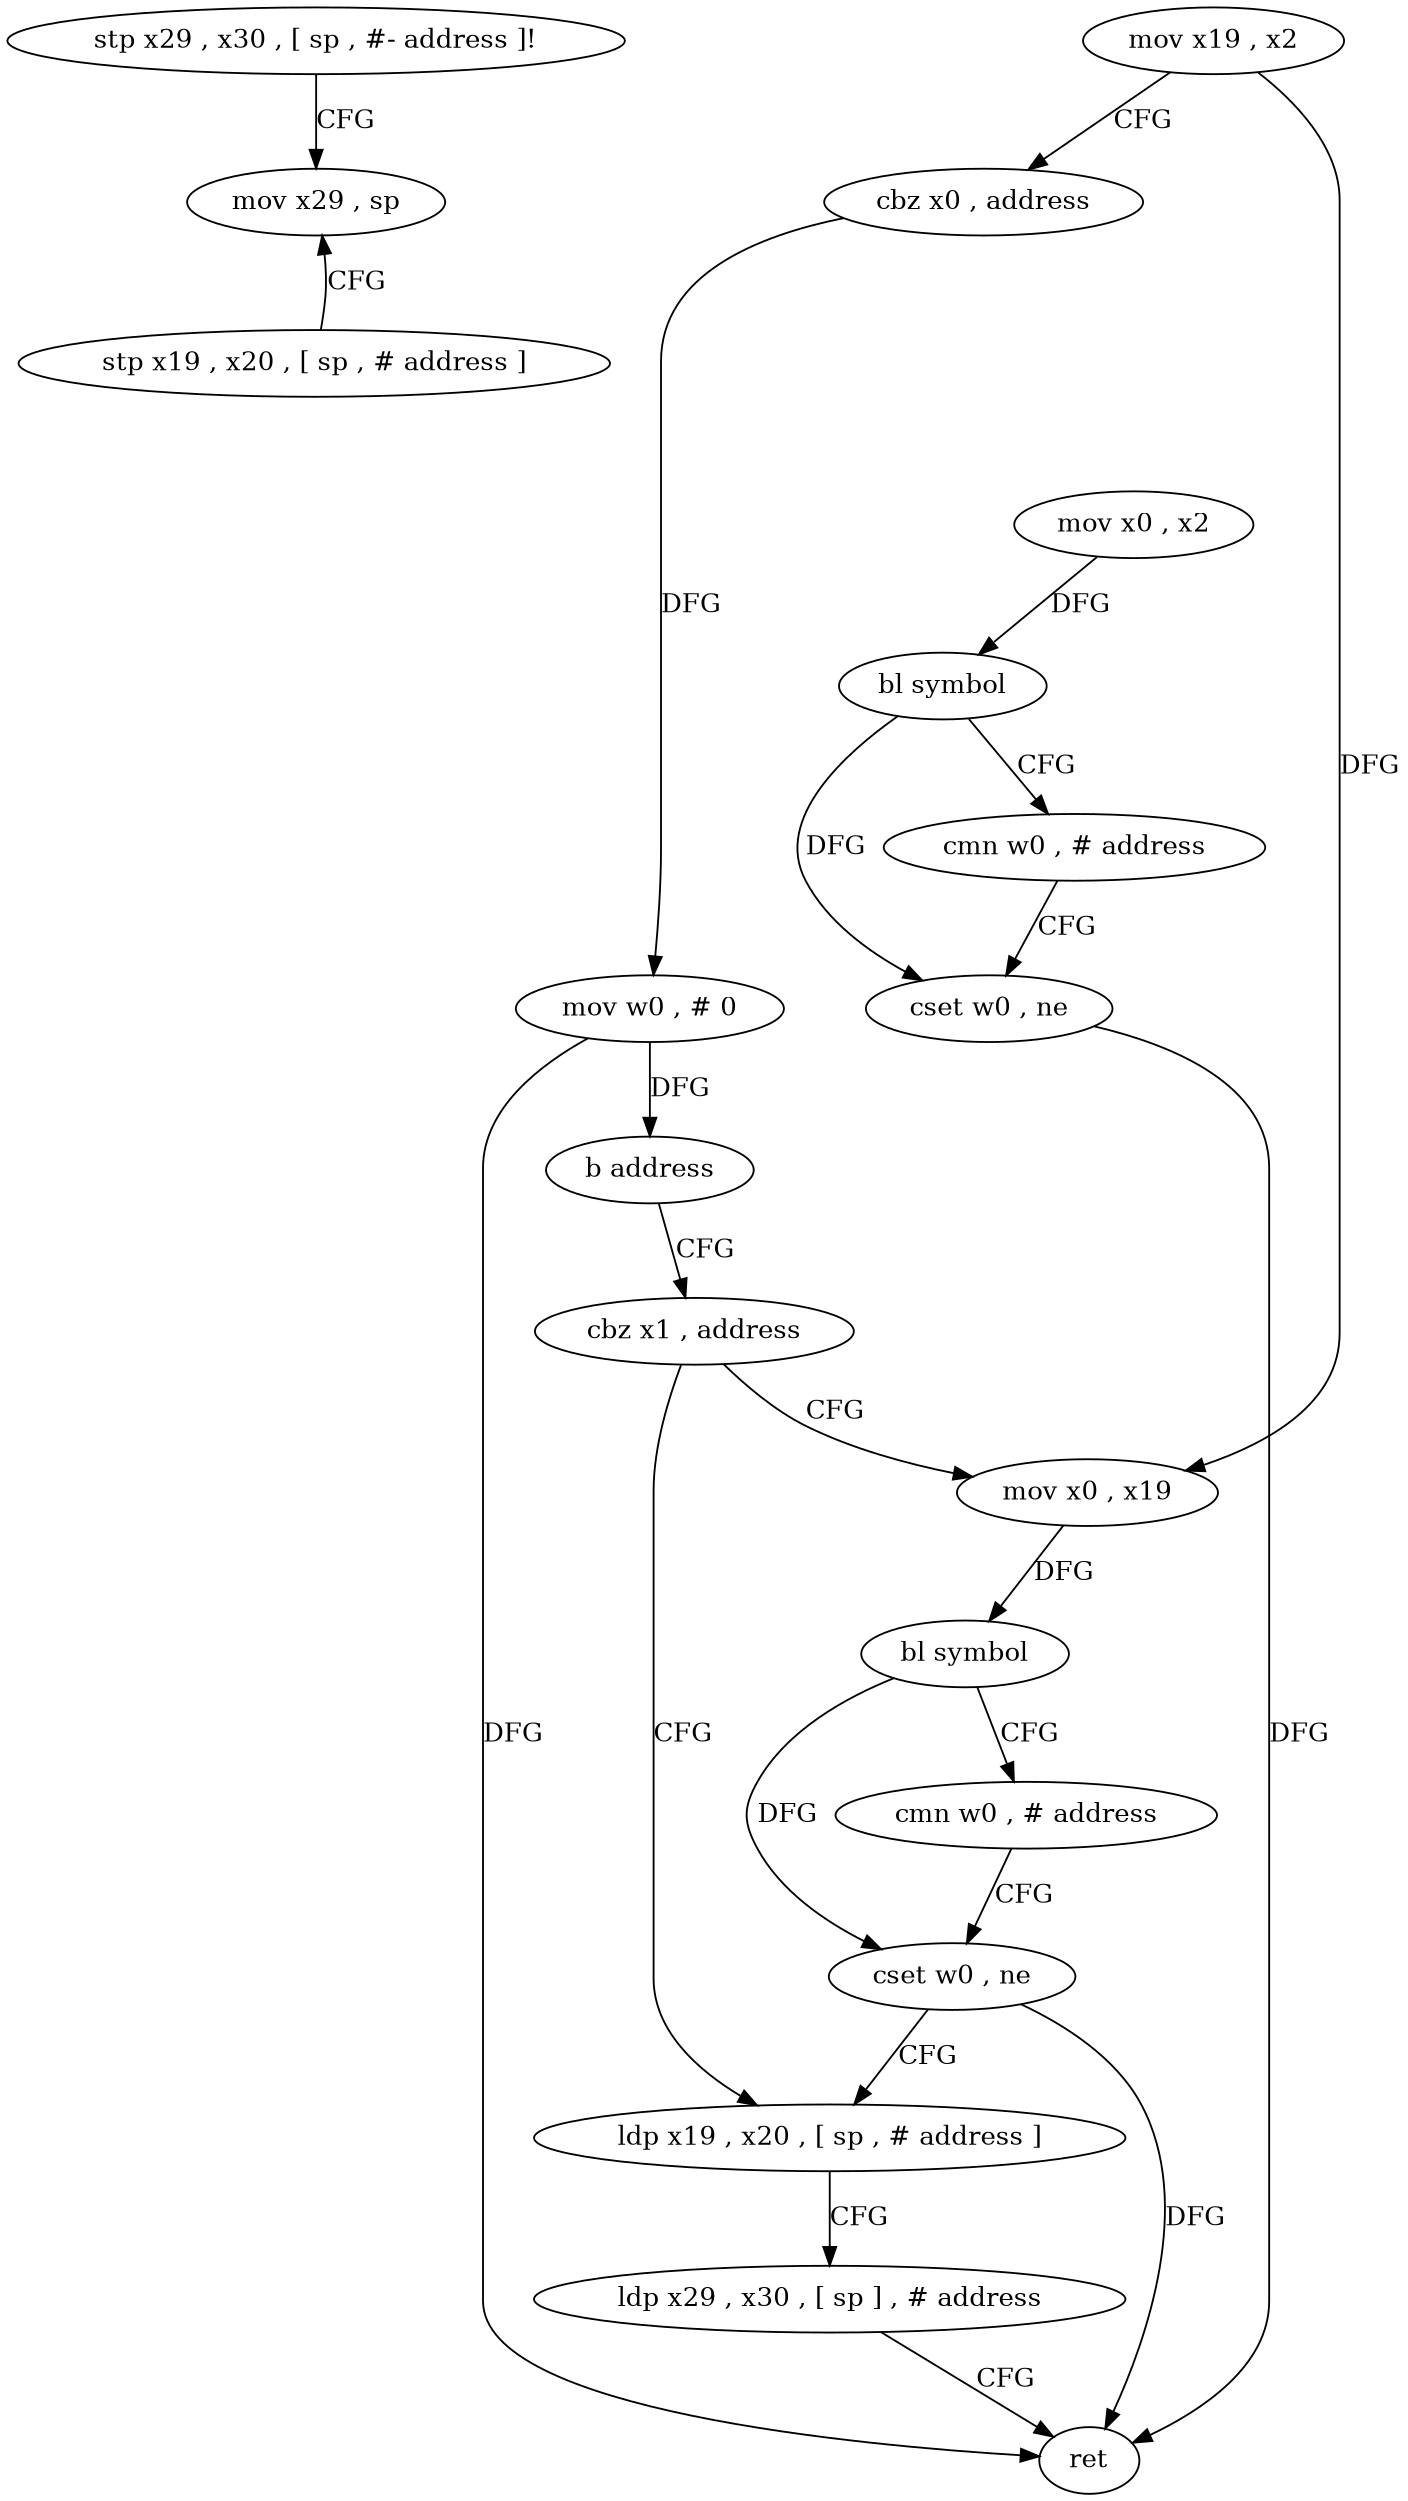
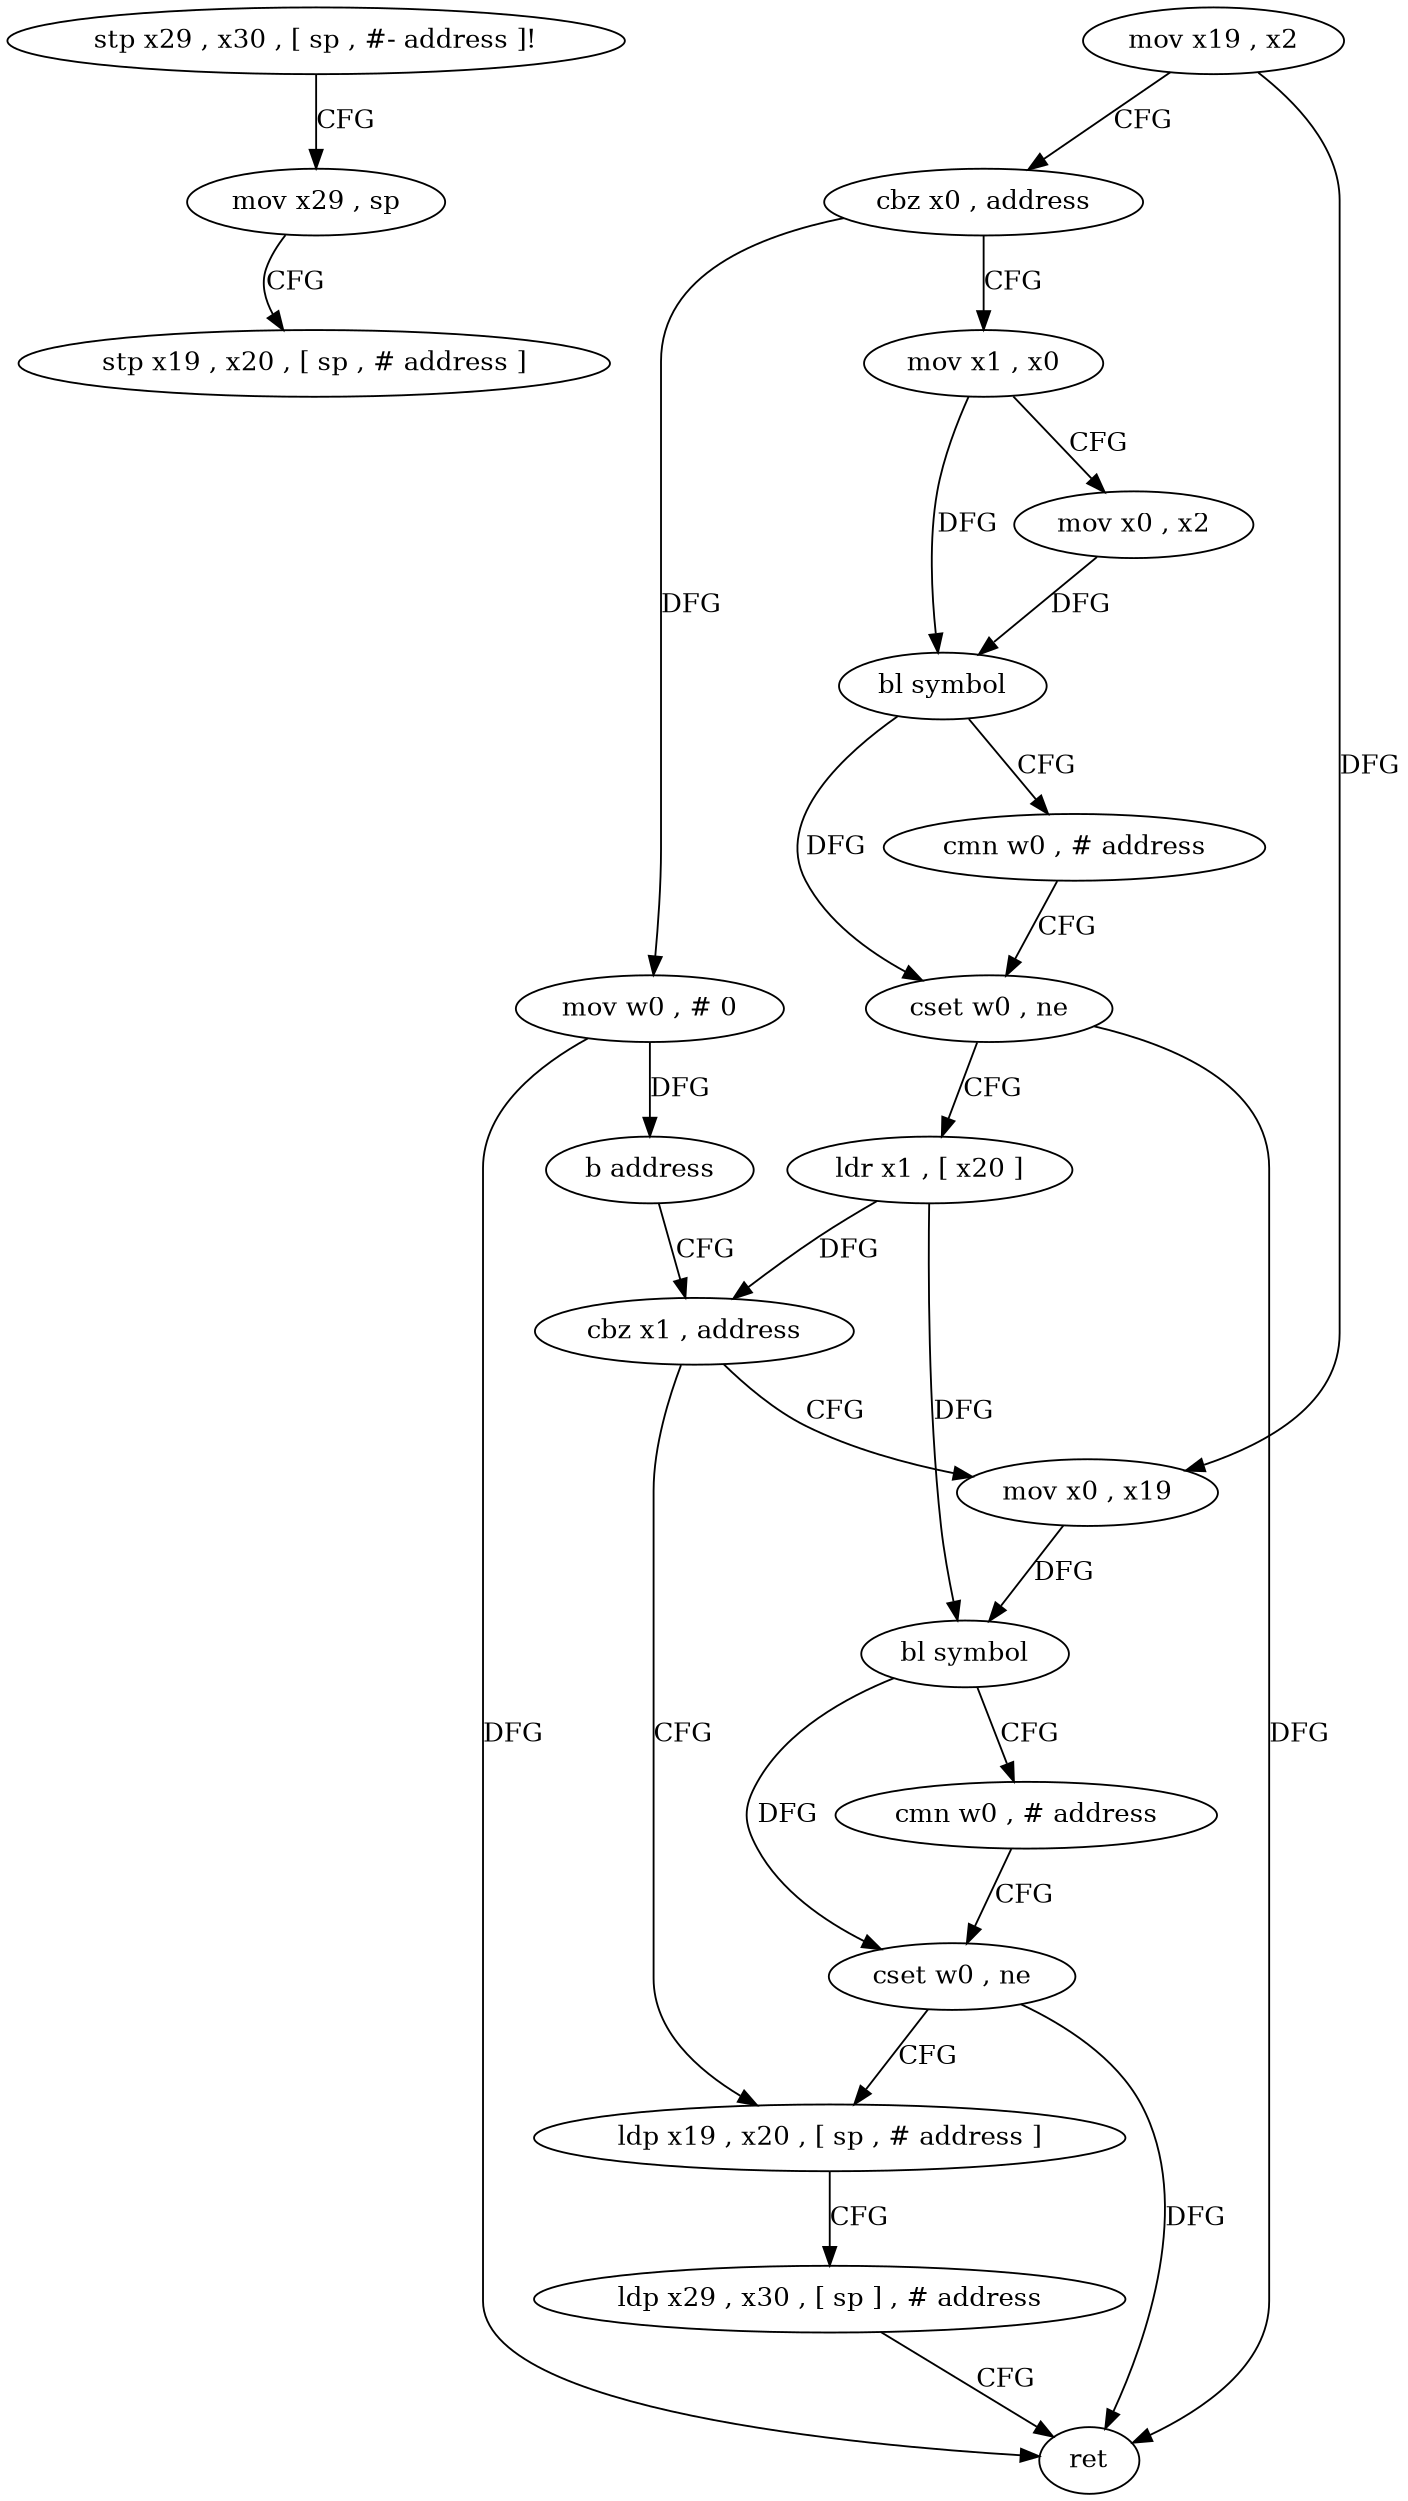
(326, 292) -> (265, 273)
none -> (984, 363)
none -> (930, 1170)
